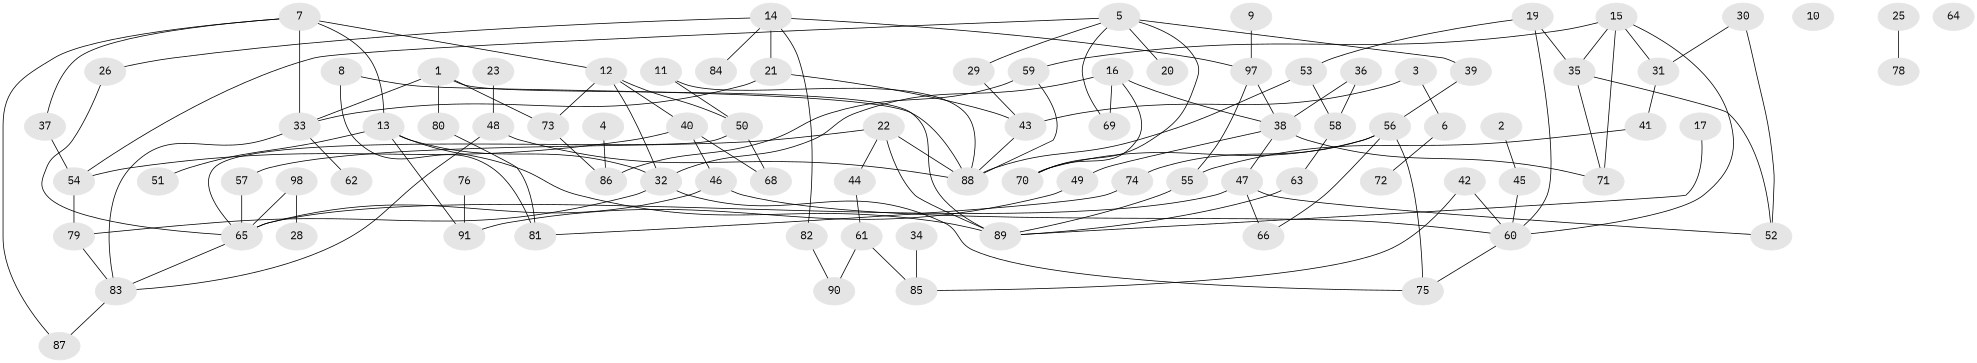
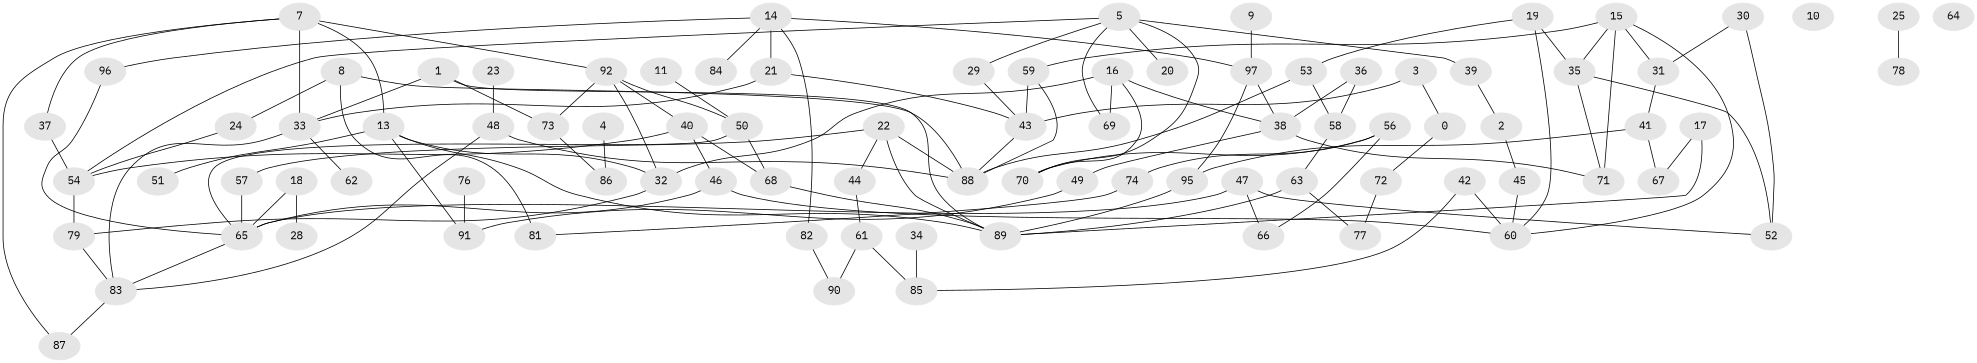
(105, 72) -> (105, 72)
(606, 72) -> (606, 72)
(852, 89) -> none
(1434, 96) -> (1486, 99)
(815, 119) -> (1027, 99)
none -> (236, 127)
(438, 127) -> none
(1445, 127) -> (1445, 127)
(1265, 149) -> none
(297, 181) -> (297, 181)
(1187, 181) -> (1187, 181)
none -> (1658, 181)
none -> (887, 205)
none -> (1360, 236)
(1423, 291) -> none
